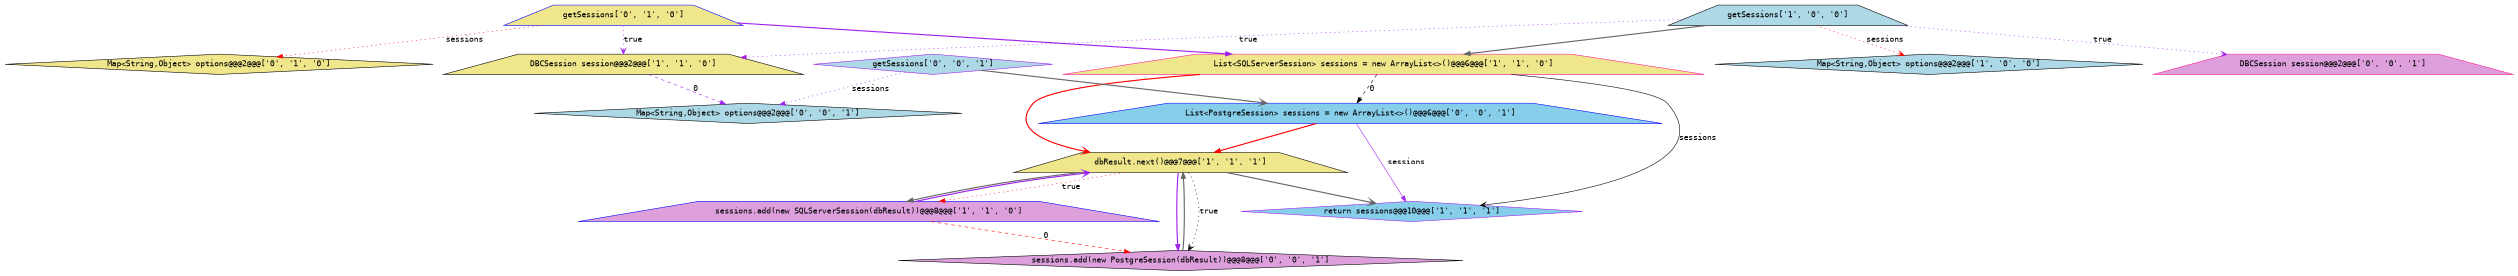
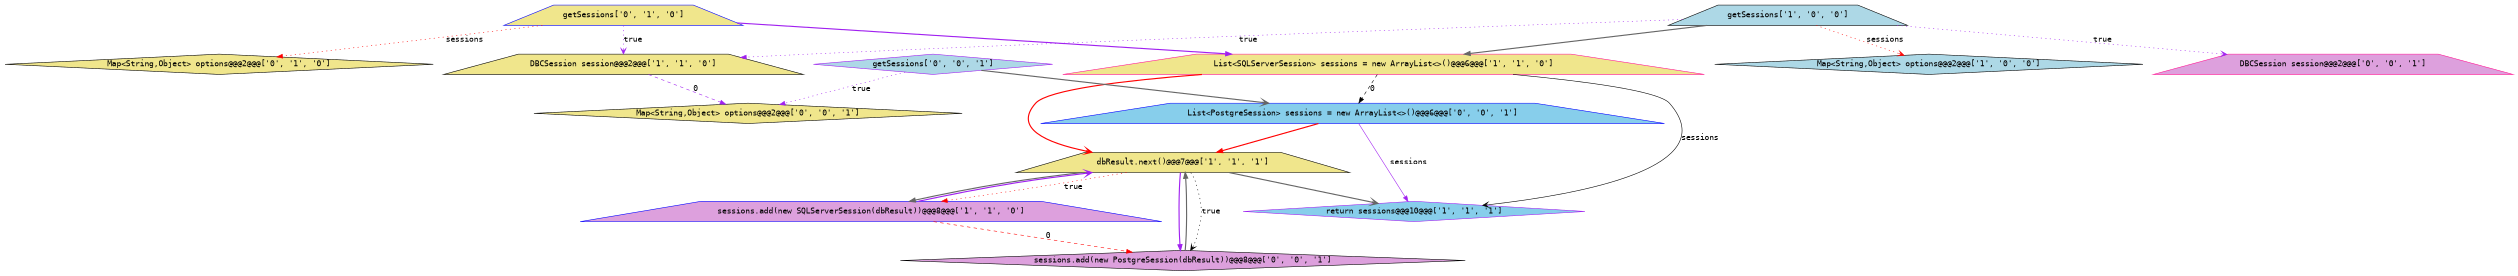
(871, 89) -> (861, 89)
(748, 113) -> (748, 113)
